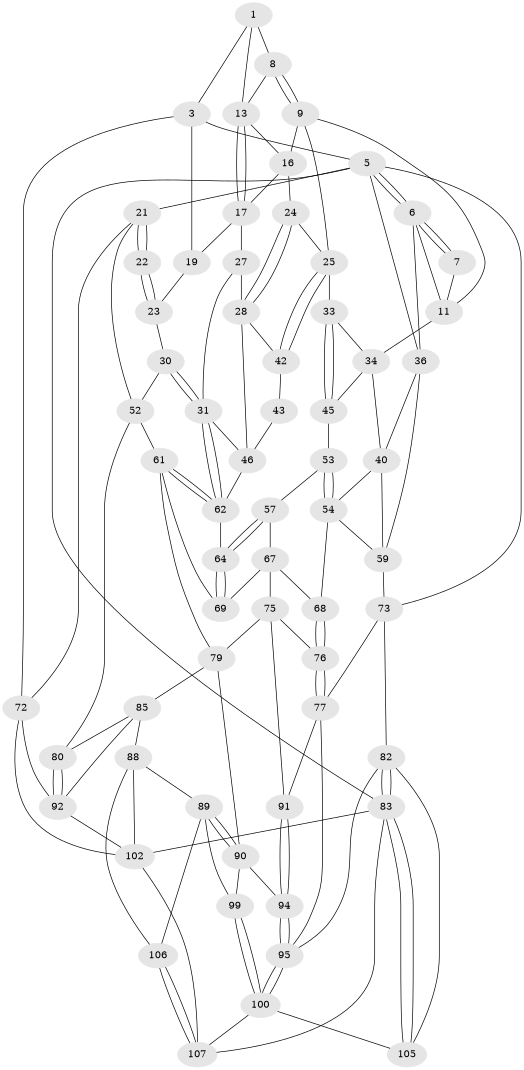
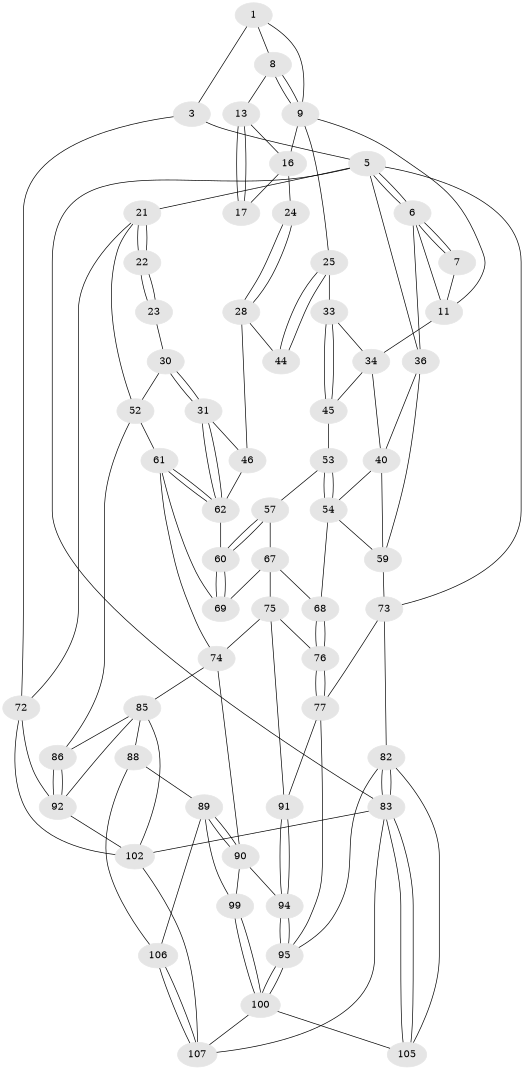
(247, 65) -> (299, 56)
(310, 238) -> none
(192, 263) -> none
(241, 263) -> none
(281, 362) -> (281, 362)
(279, 411) -> none
(221, 560) -> (221, 560)
(217, 659) -> (217, 659)
(58, 758) -> (58, 758)
(134, 807) -> (159, 783)
